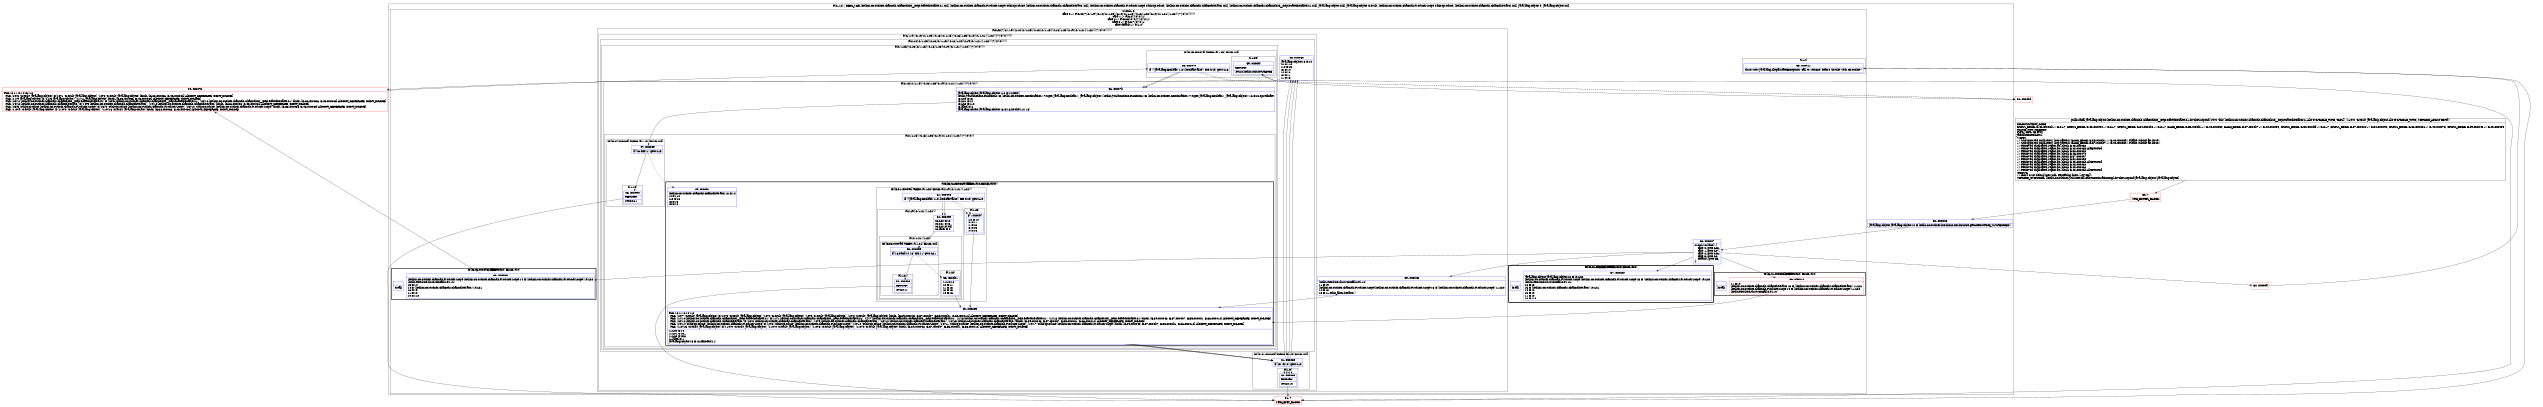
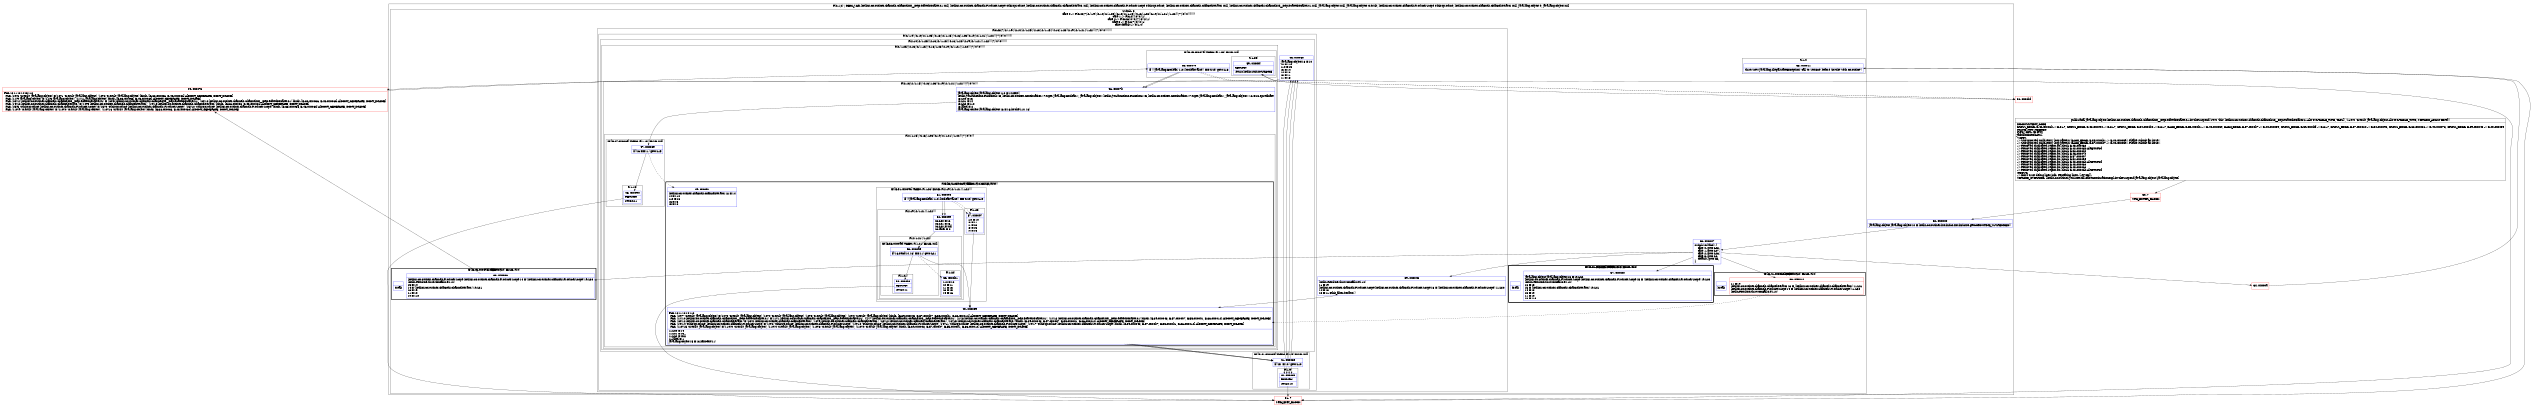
(958, 302) -> (961, 265)
(1522, 316) -> (1522, 316)
